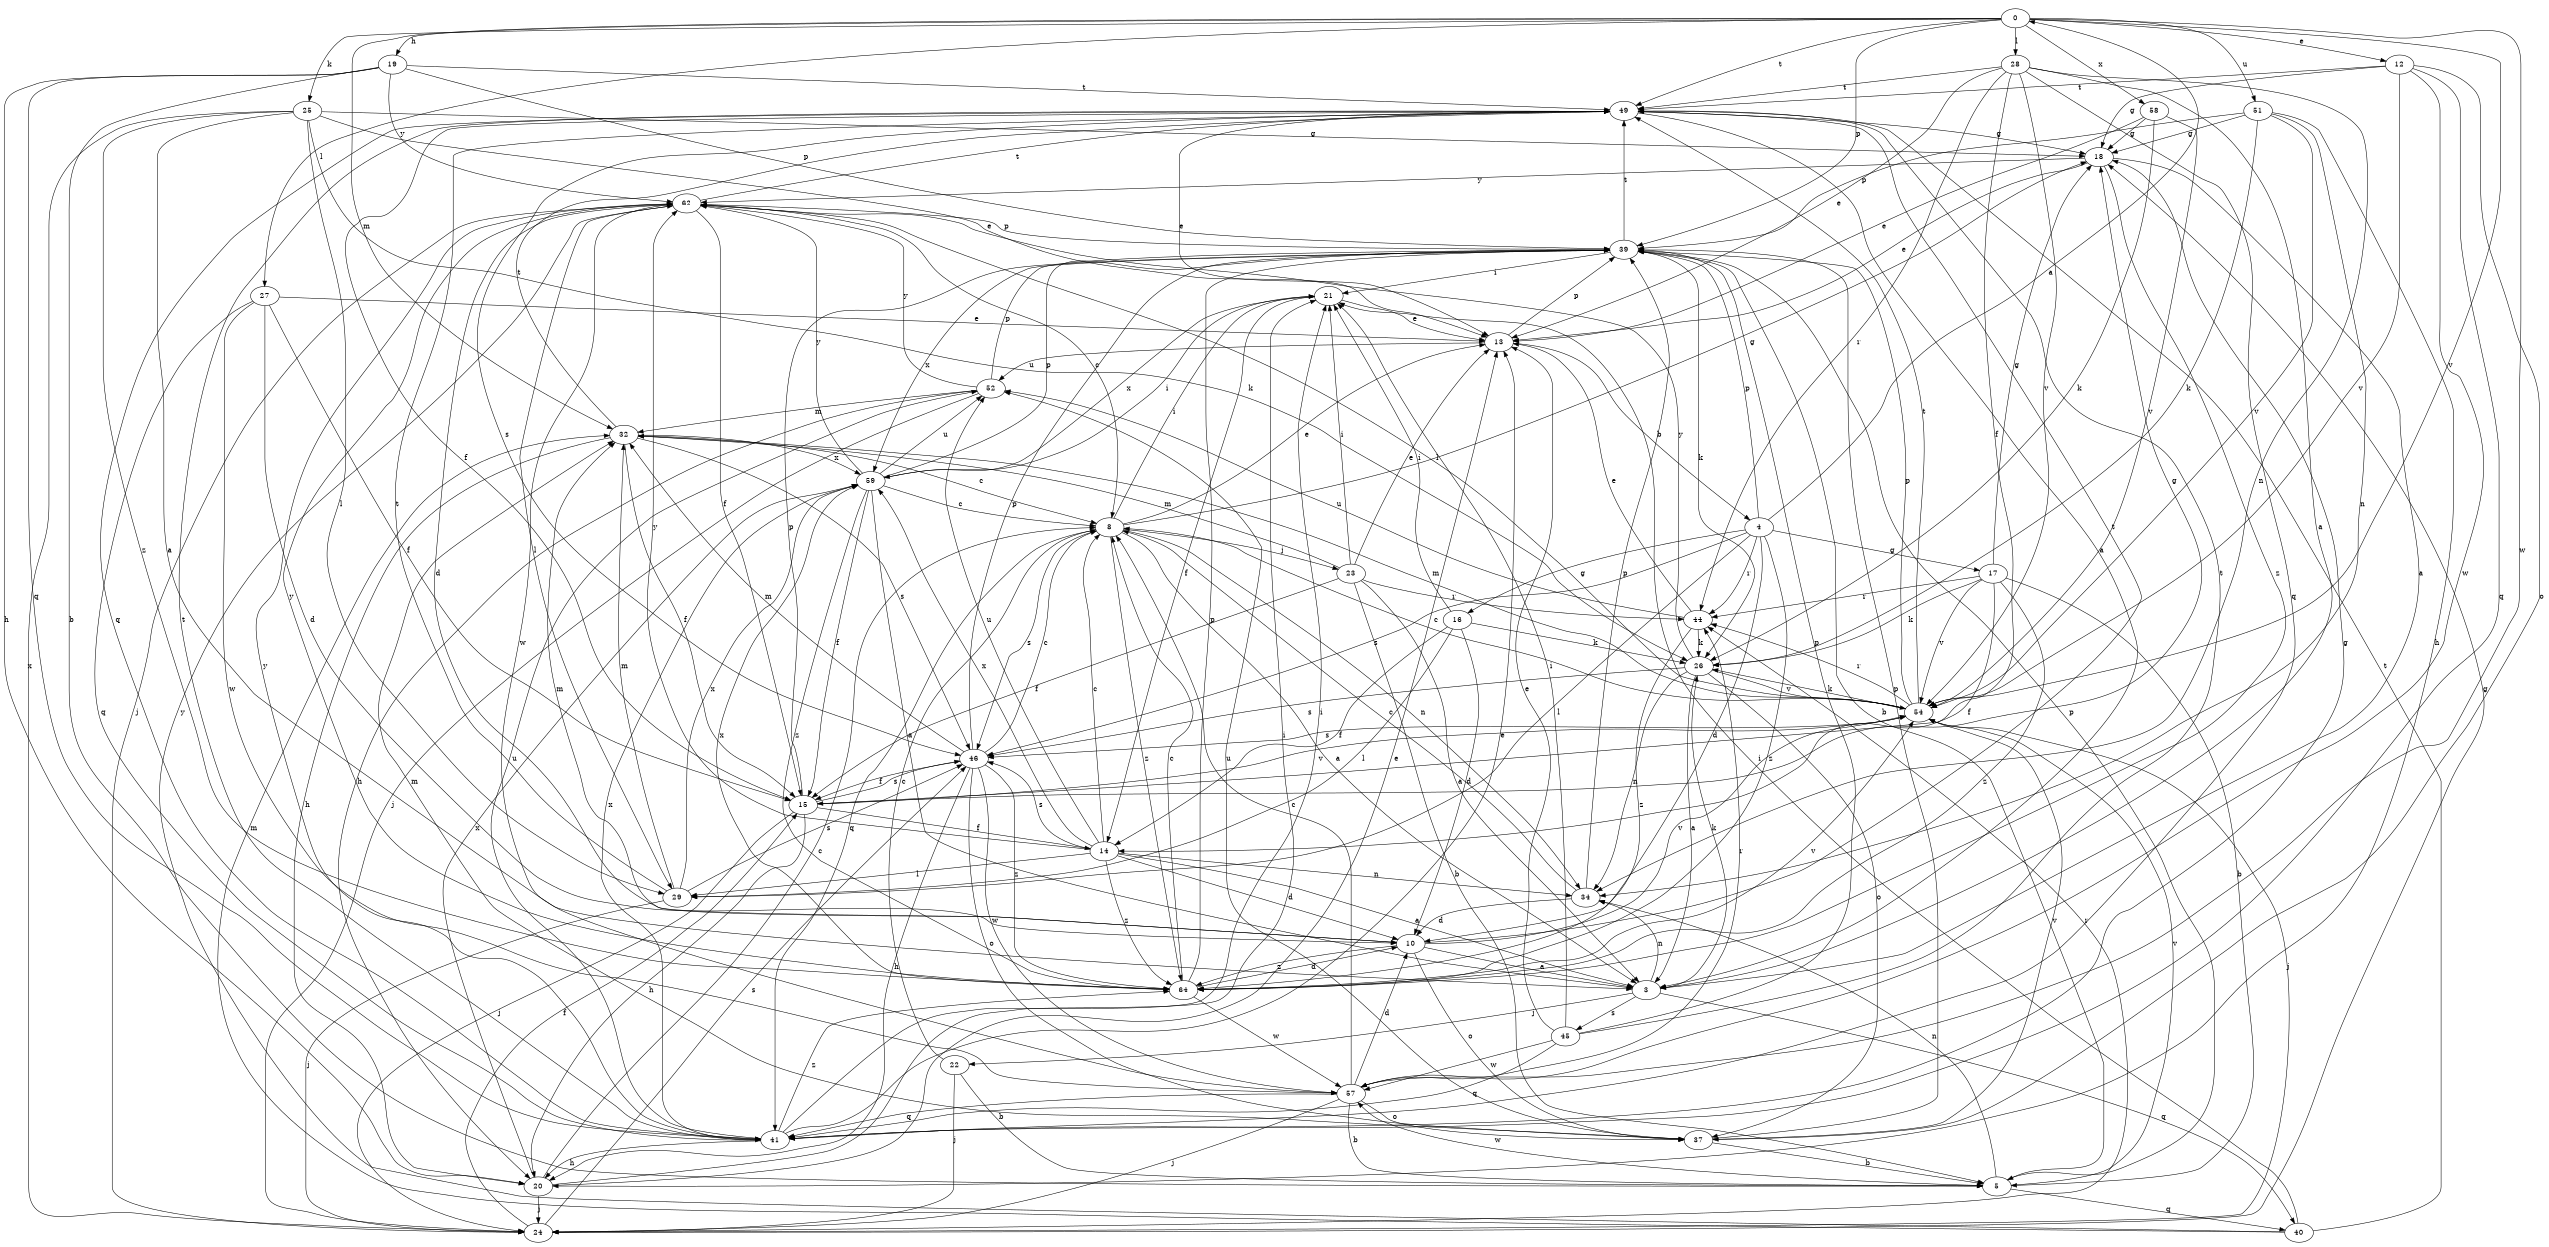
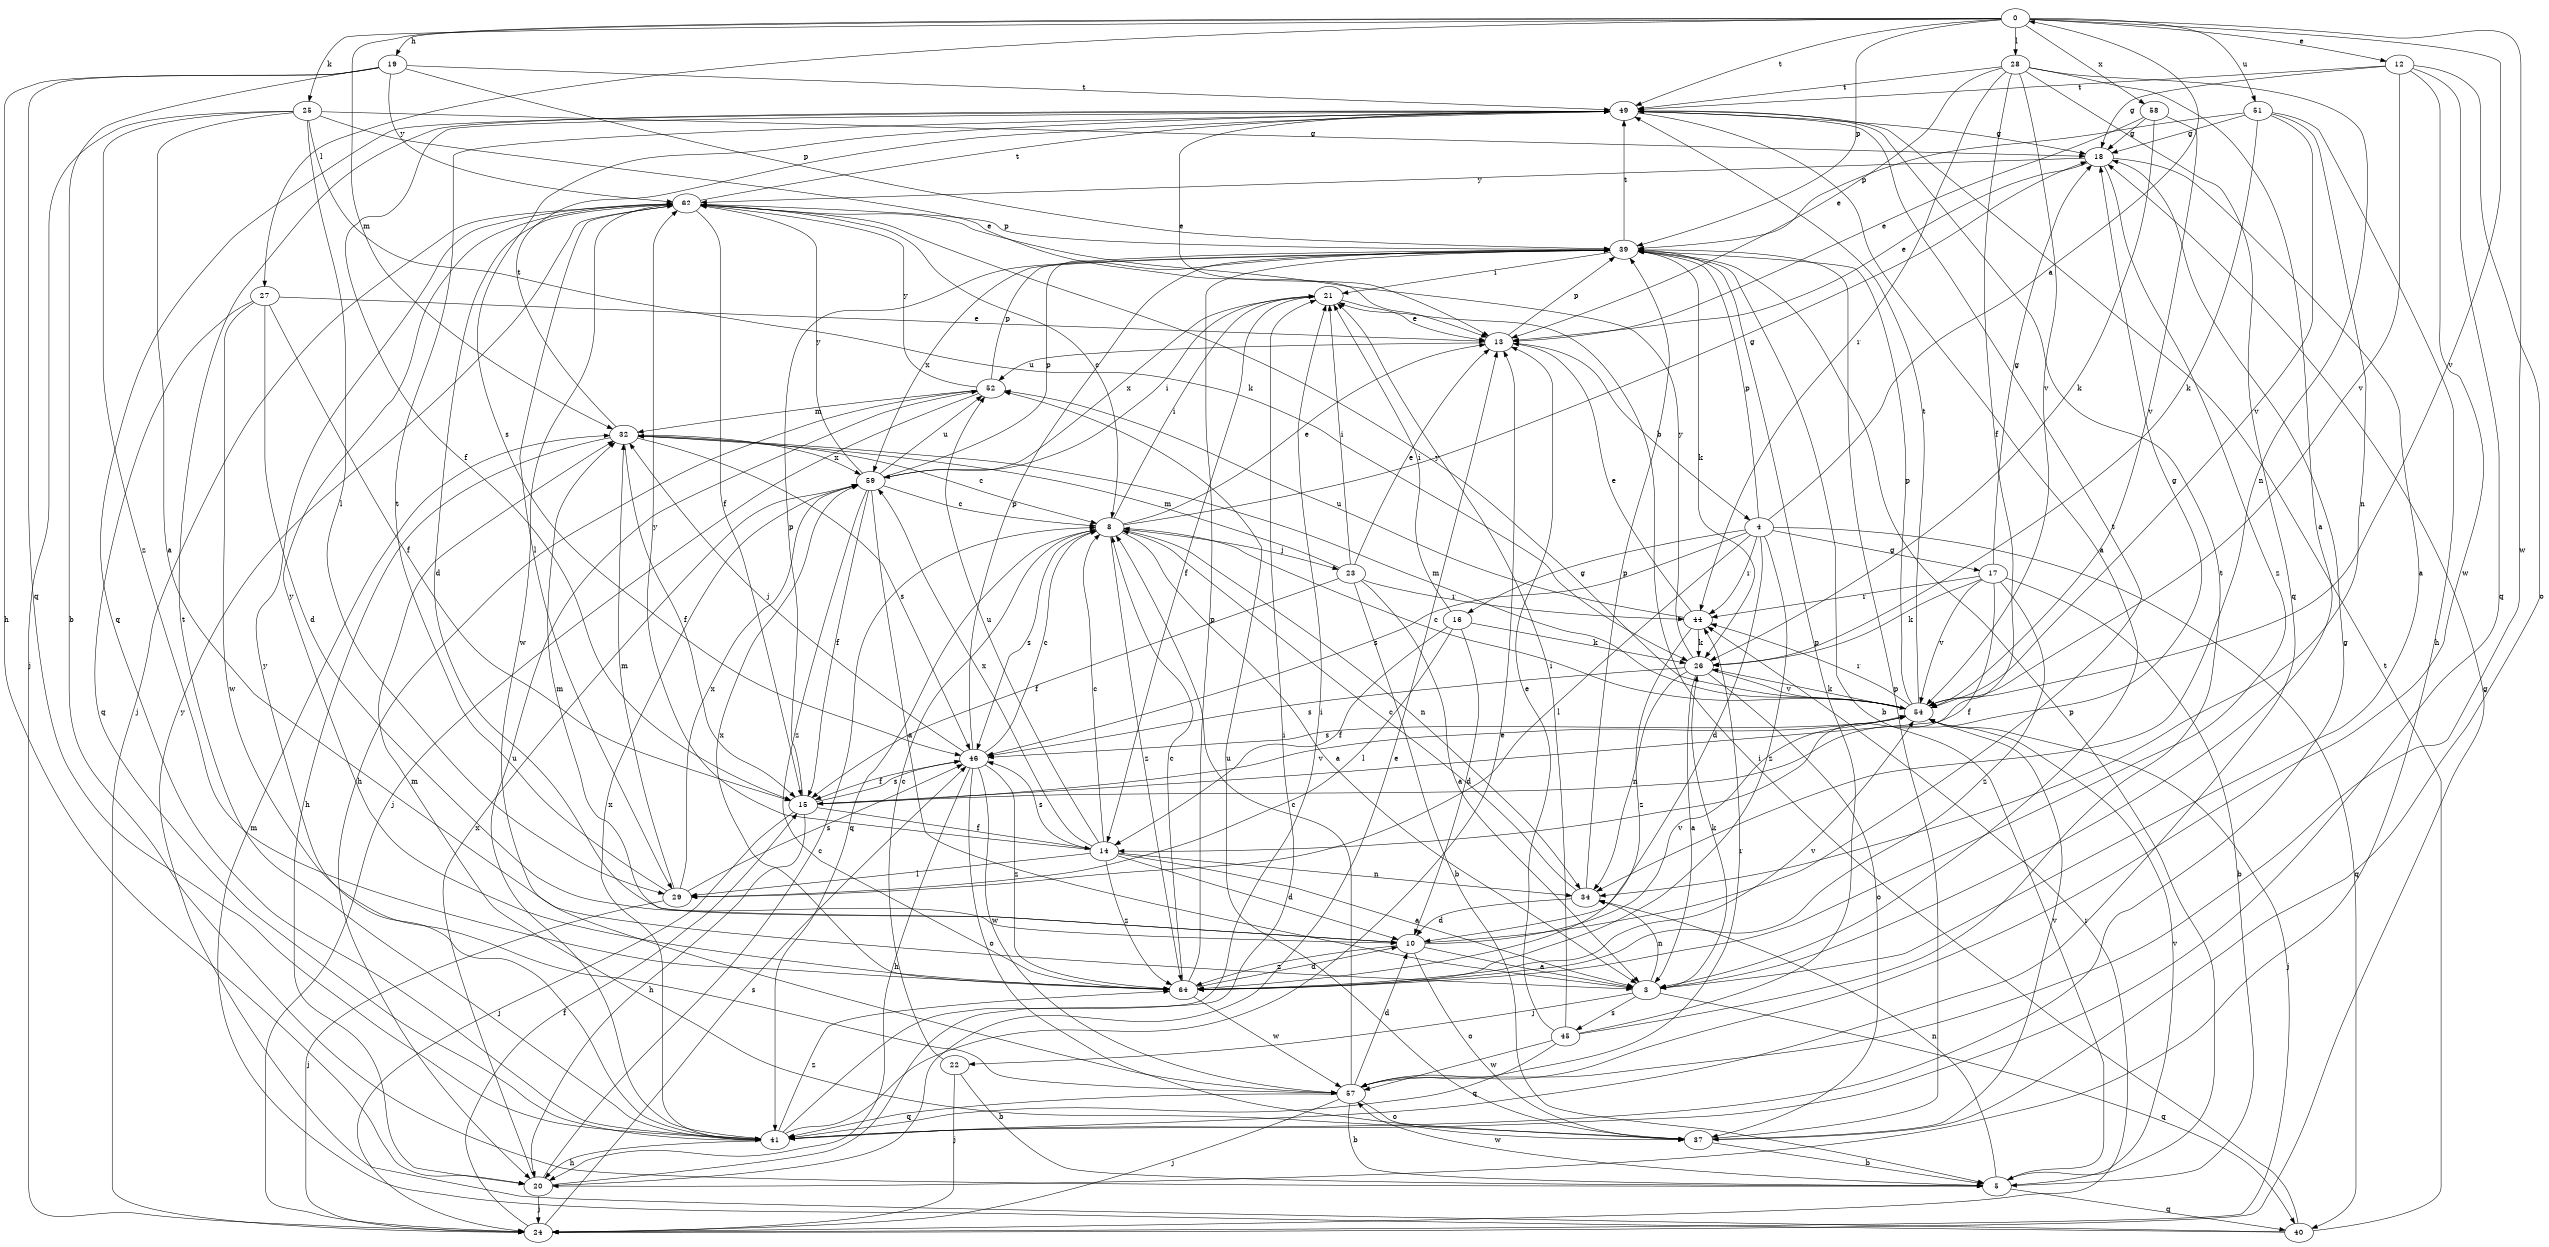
(1438, 458) -> (1438, 458)
(769, 597) -> (769, 597)
(30, 666) -> (30, 666)
none -> (2288, 704)
